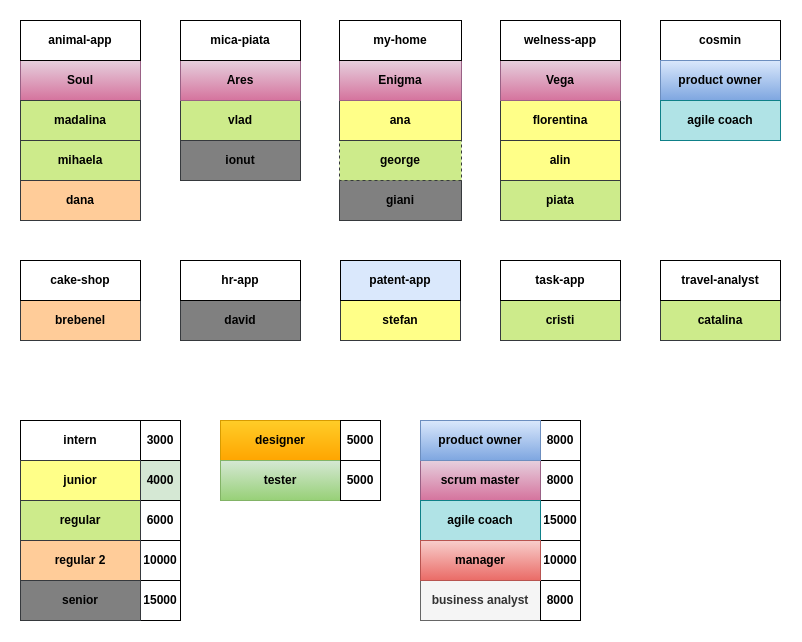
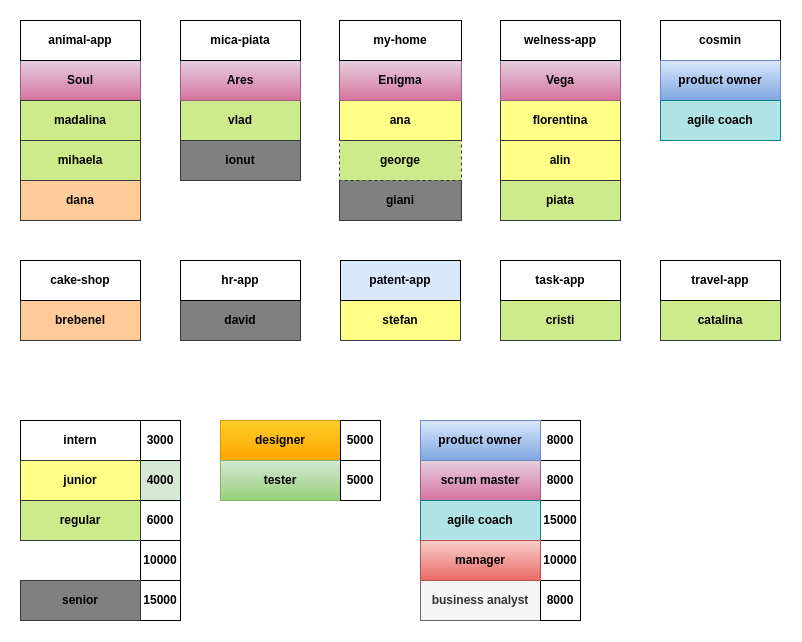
(721, 281) -> (721, 281)
(81, 561) -> none
